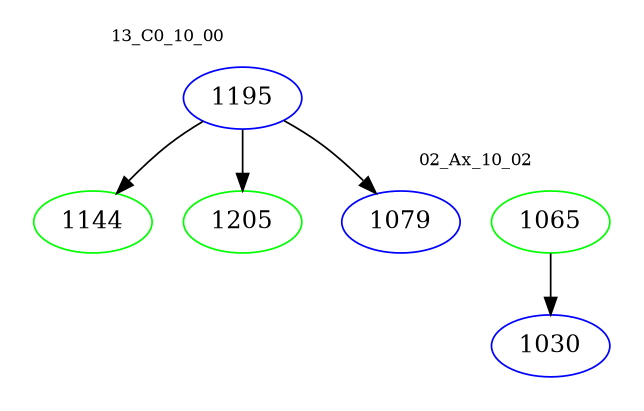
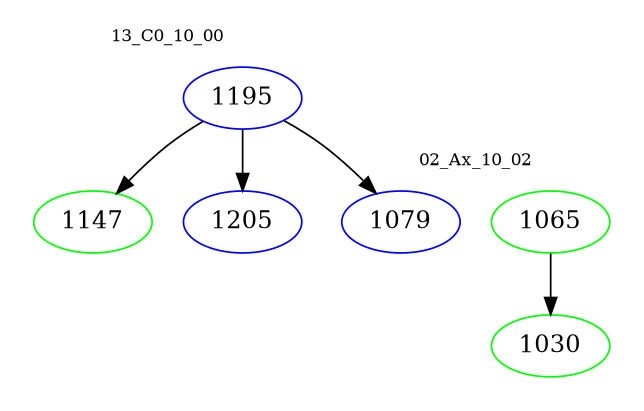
(93, 222) -> (93, 222)
(243, 222) -> (243, 222)
(551, 346) -> (551, 346)
